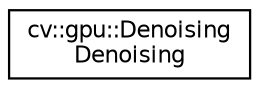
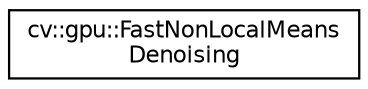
(130, 44) -> (184, 44)
